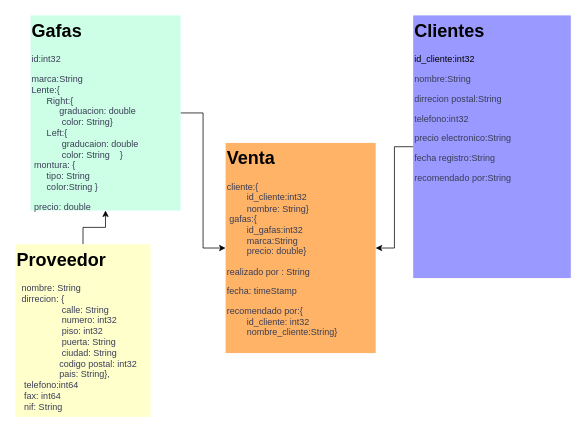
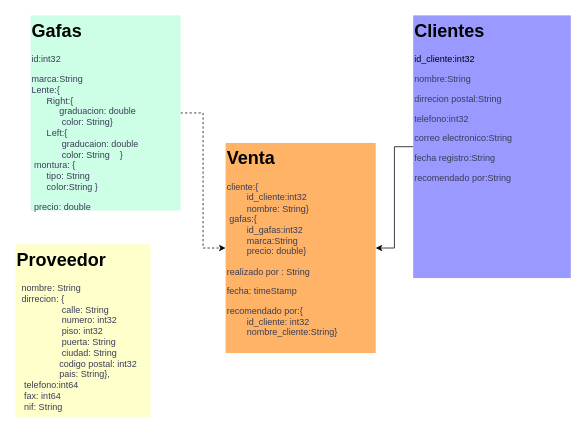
(470, 64) -> (472, 64)
(203, 178) -> (203, 178)
(99, 227) -> none
